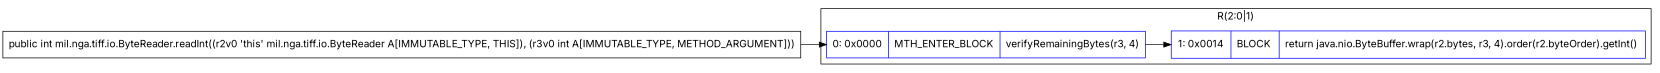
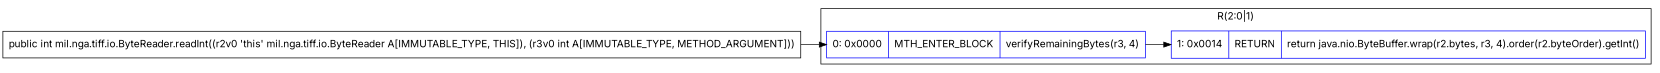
(1254, 44) -> (1255, 44)
